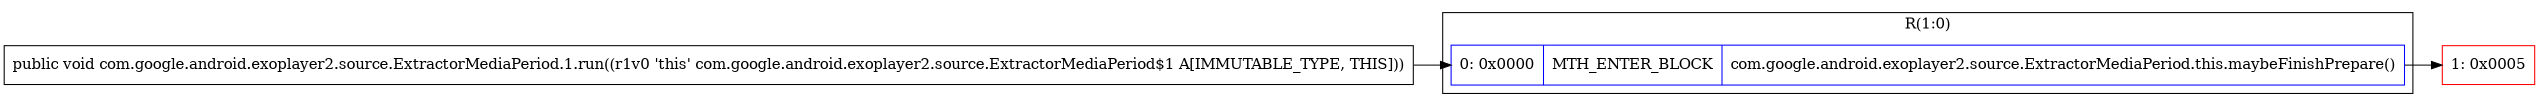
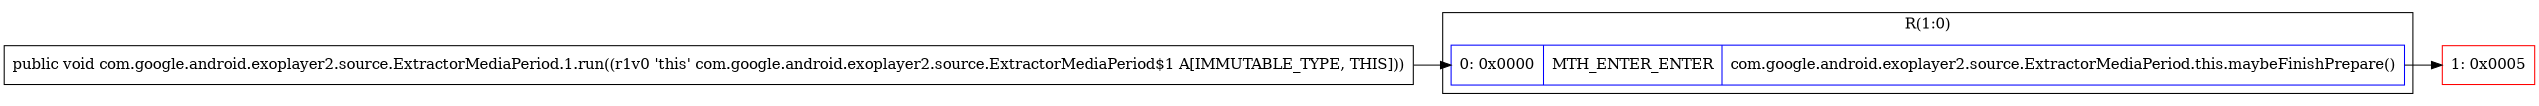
(1633, 65) -> (1633, 65)
